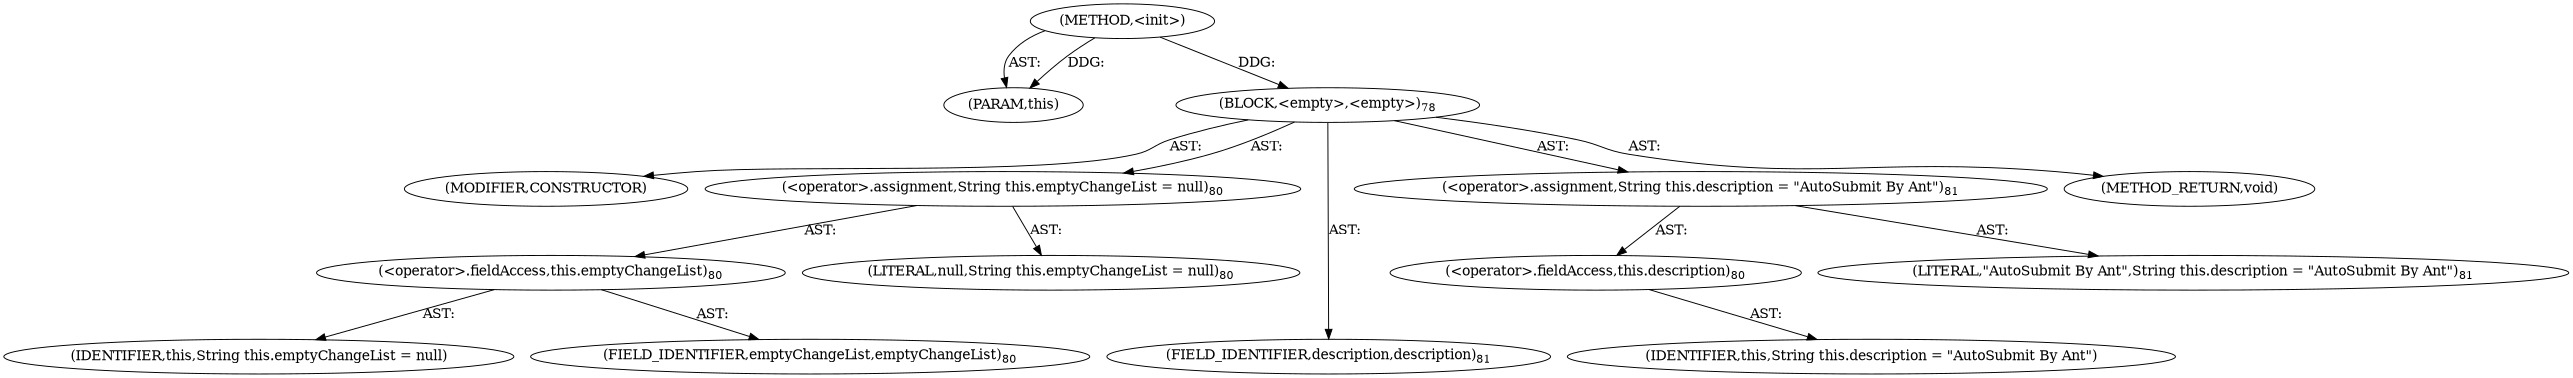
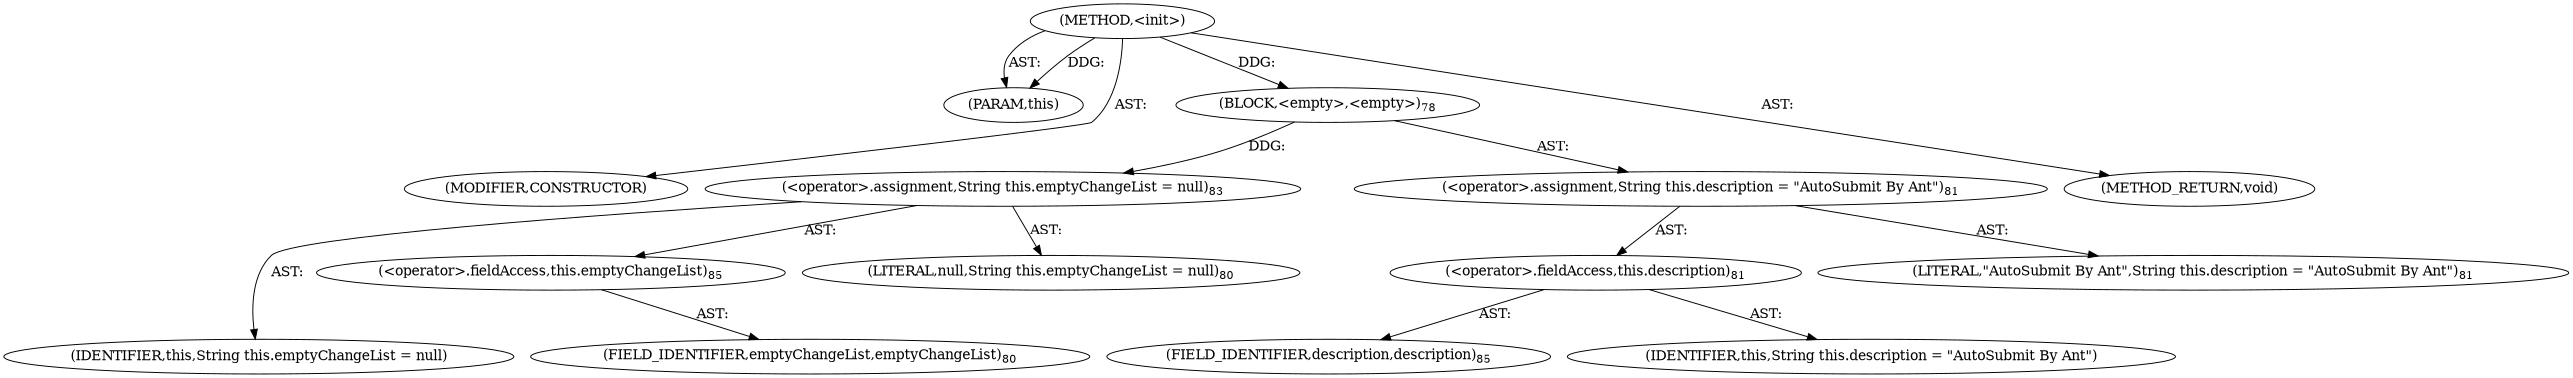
(1269, 147) -> (1269, 147)
(954, 168) -> (920, 145)
(1763, 168) -> (1645, 103)
(1216, 187) -> (1216, 187)
(1328, 226) -> (1467, 313)
(716, 271) -> (716, 271)
(1738, 271) -> (1738, 271)
(410, 313) -> (496, 224)
(1484, 355) -> (1484, 355)
